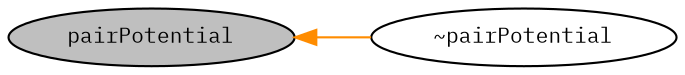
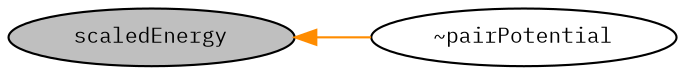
(152, 37) -> (152, 37)
